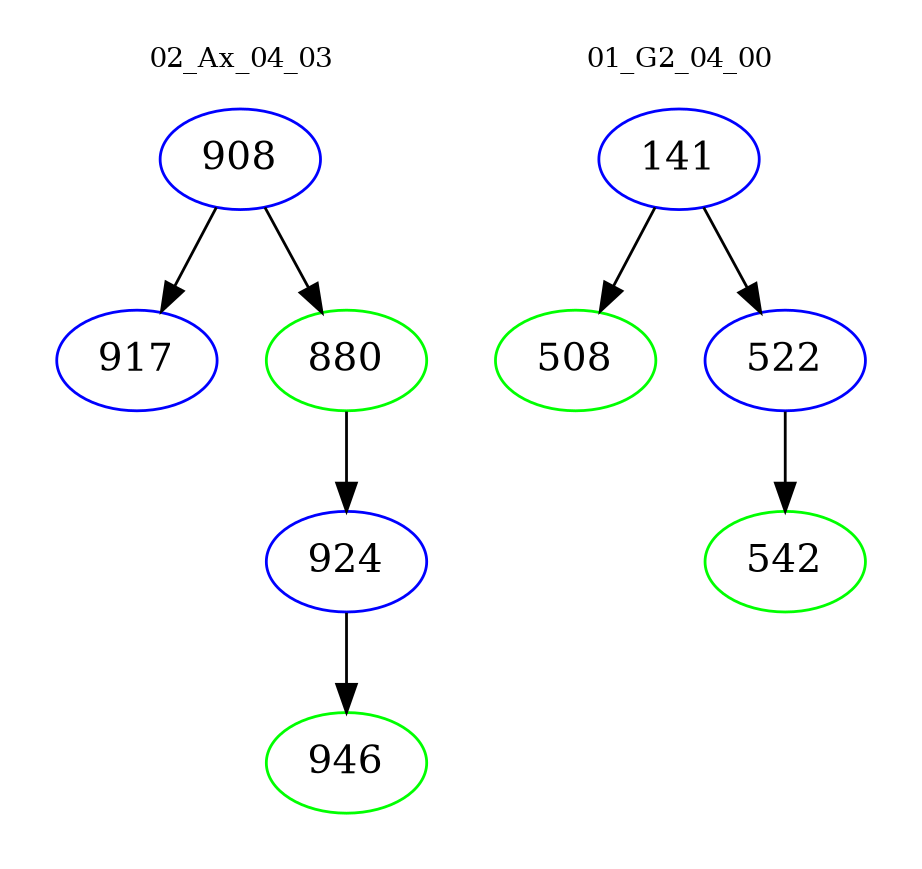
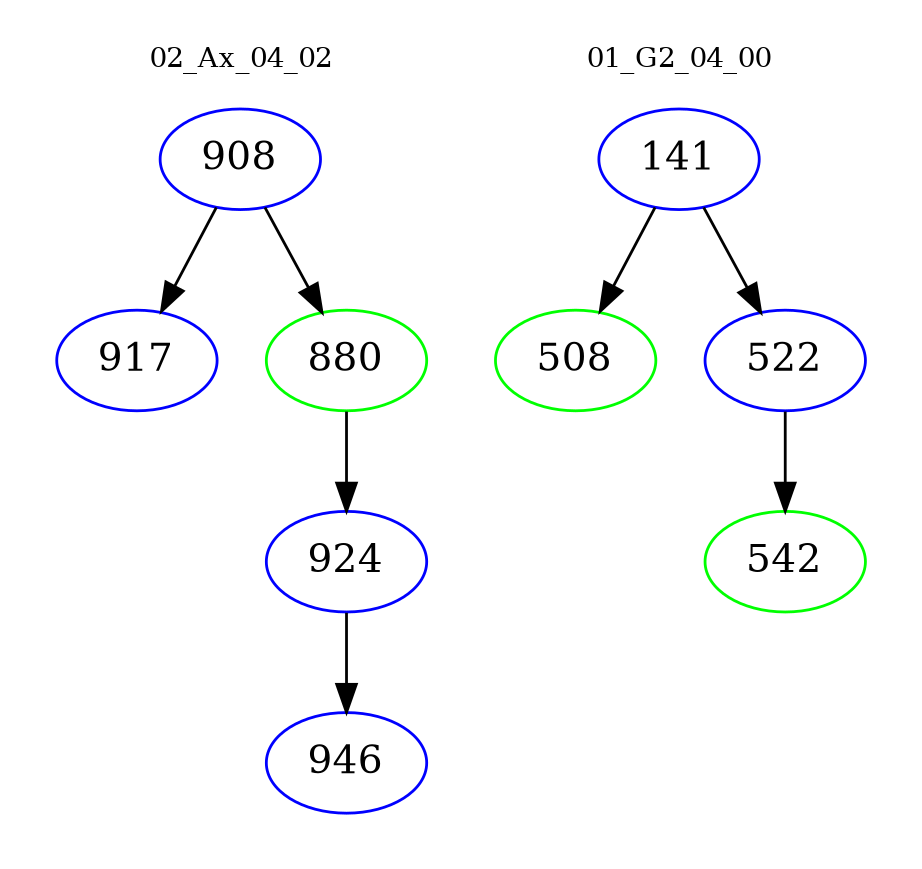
(242, 60) -> (242, 60)
(347, 763) -> (347, 763)
